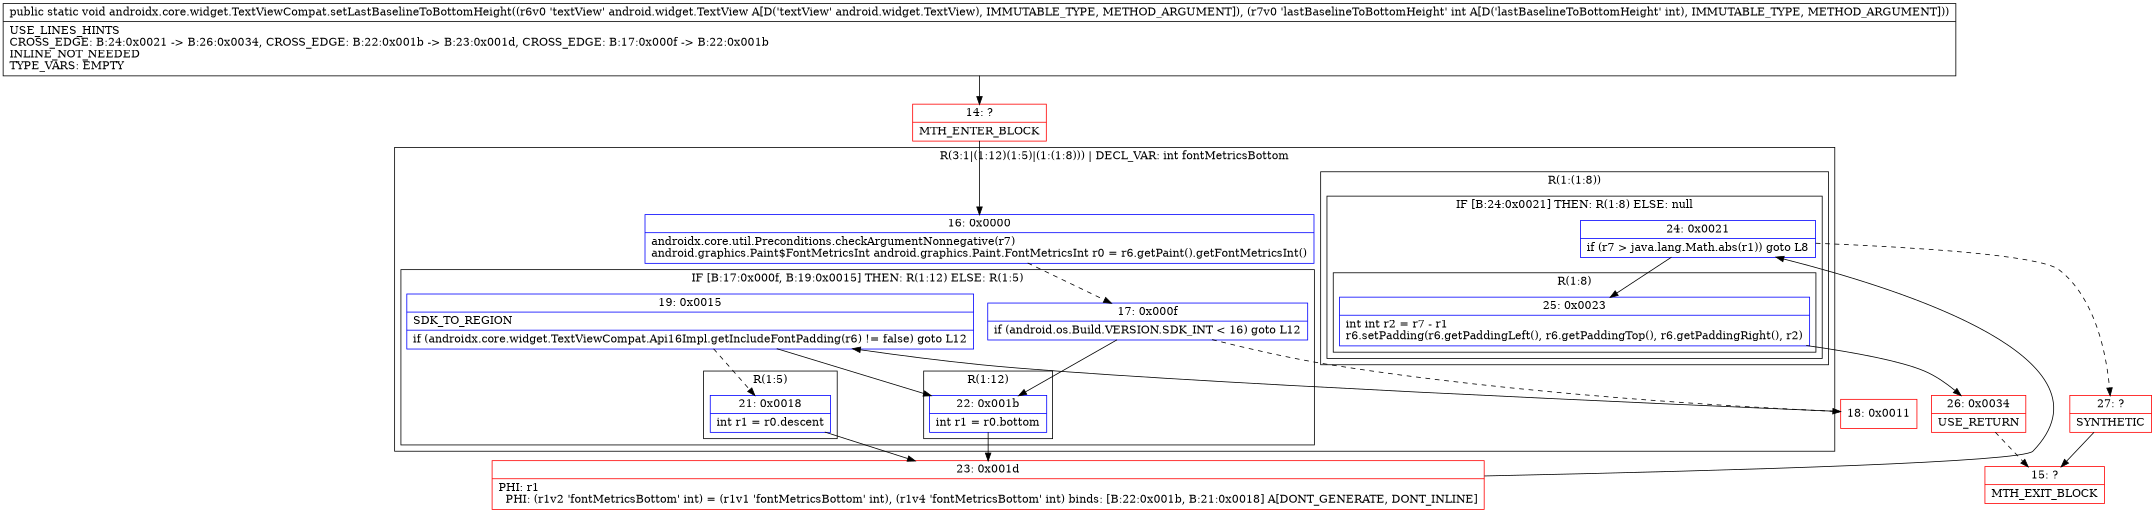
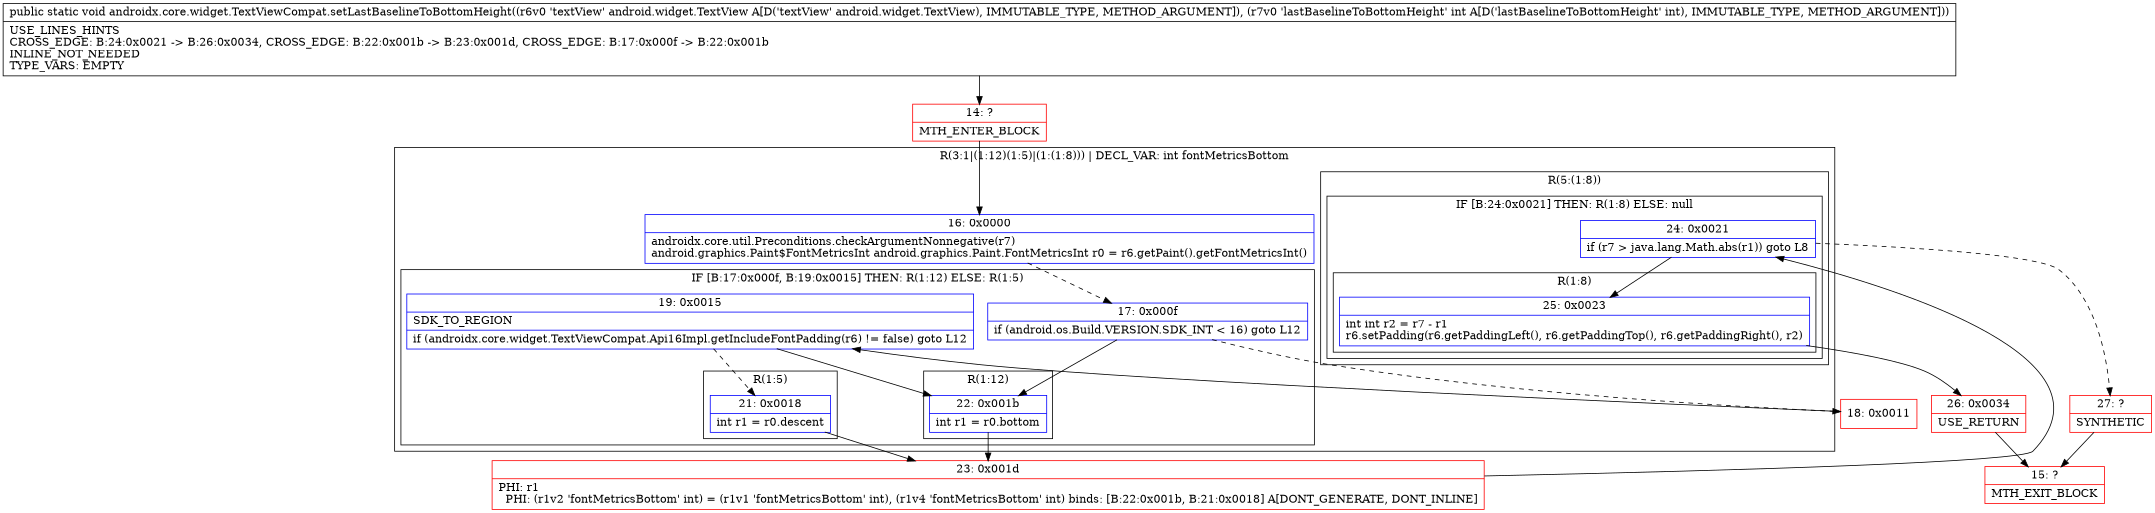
(1575, 181) -> (1575, 181)
(2009, 447) -> (2009, 447)
